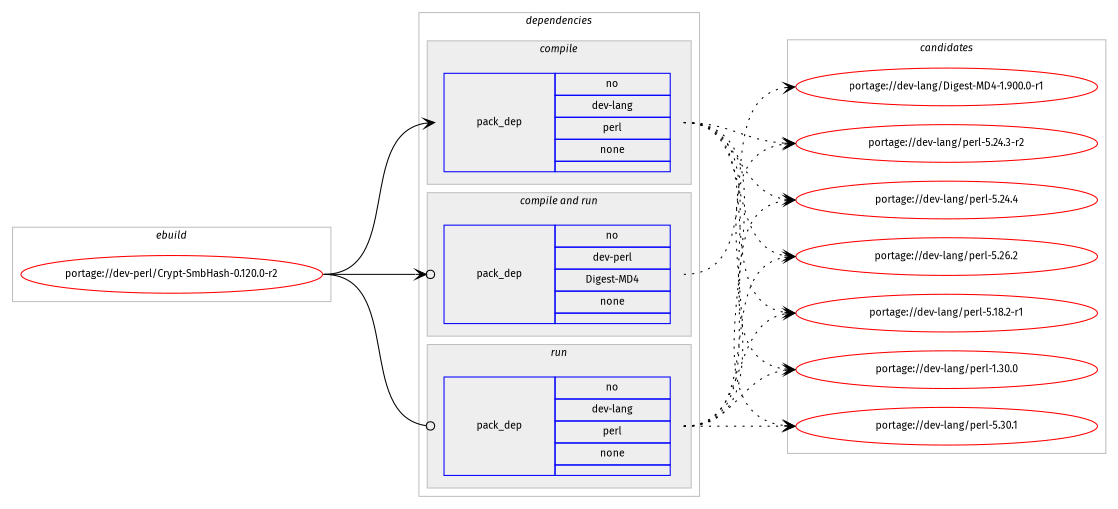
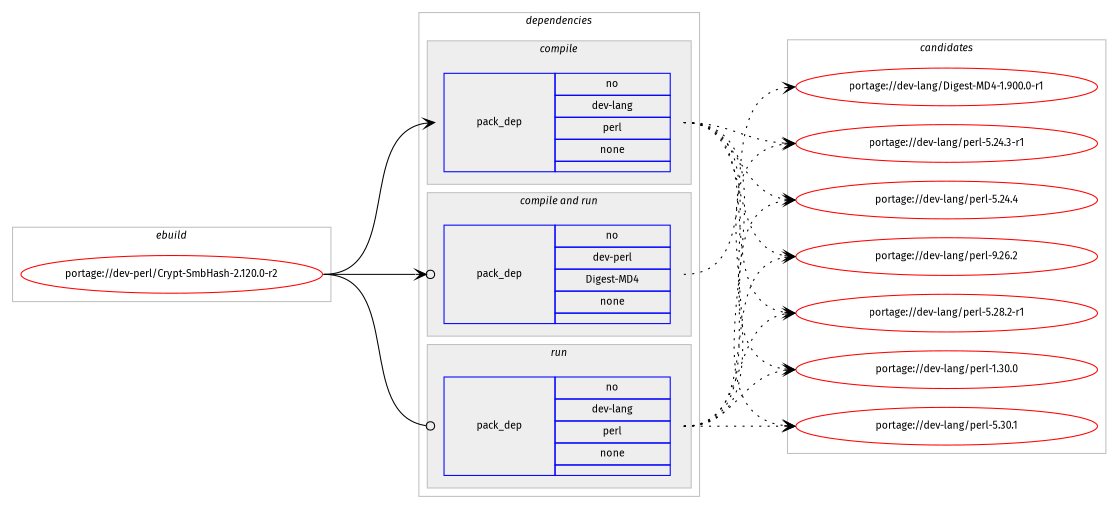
(947, 143) -> (947, 143)
(947, 257) -> (947, 257)
(172, 274) -> (172, 274)
(947, 313) -> (947, 313)
